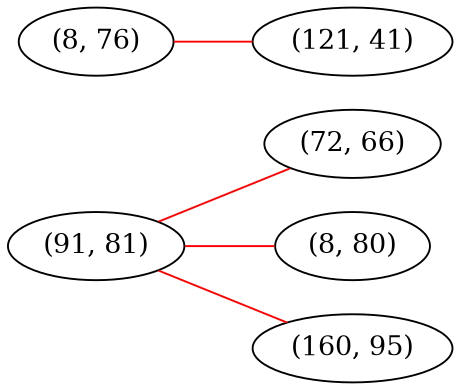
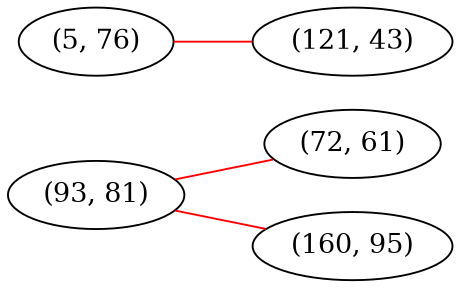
(96, 42) -> (96, 42)
(353, 42) -> (353, 42)
(353, 144) -> (353, 144)
(96, 246) -> (96, 195)
(353, 246) -> none
